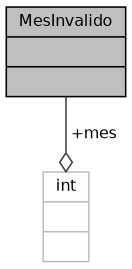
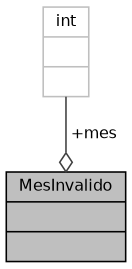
(66, 125) -> (66, 125)
